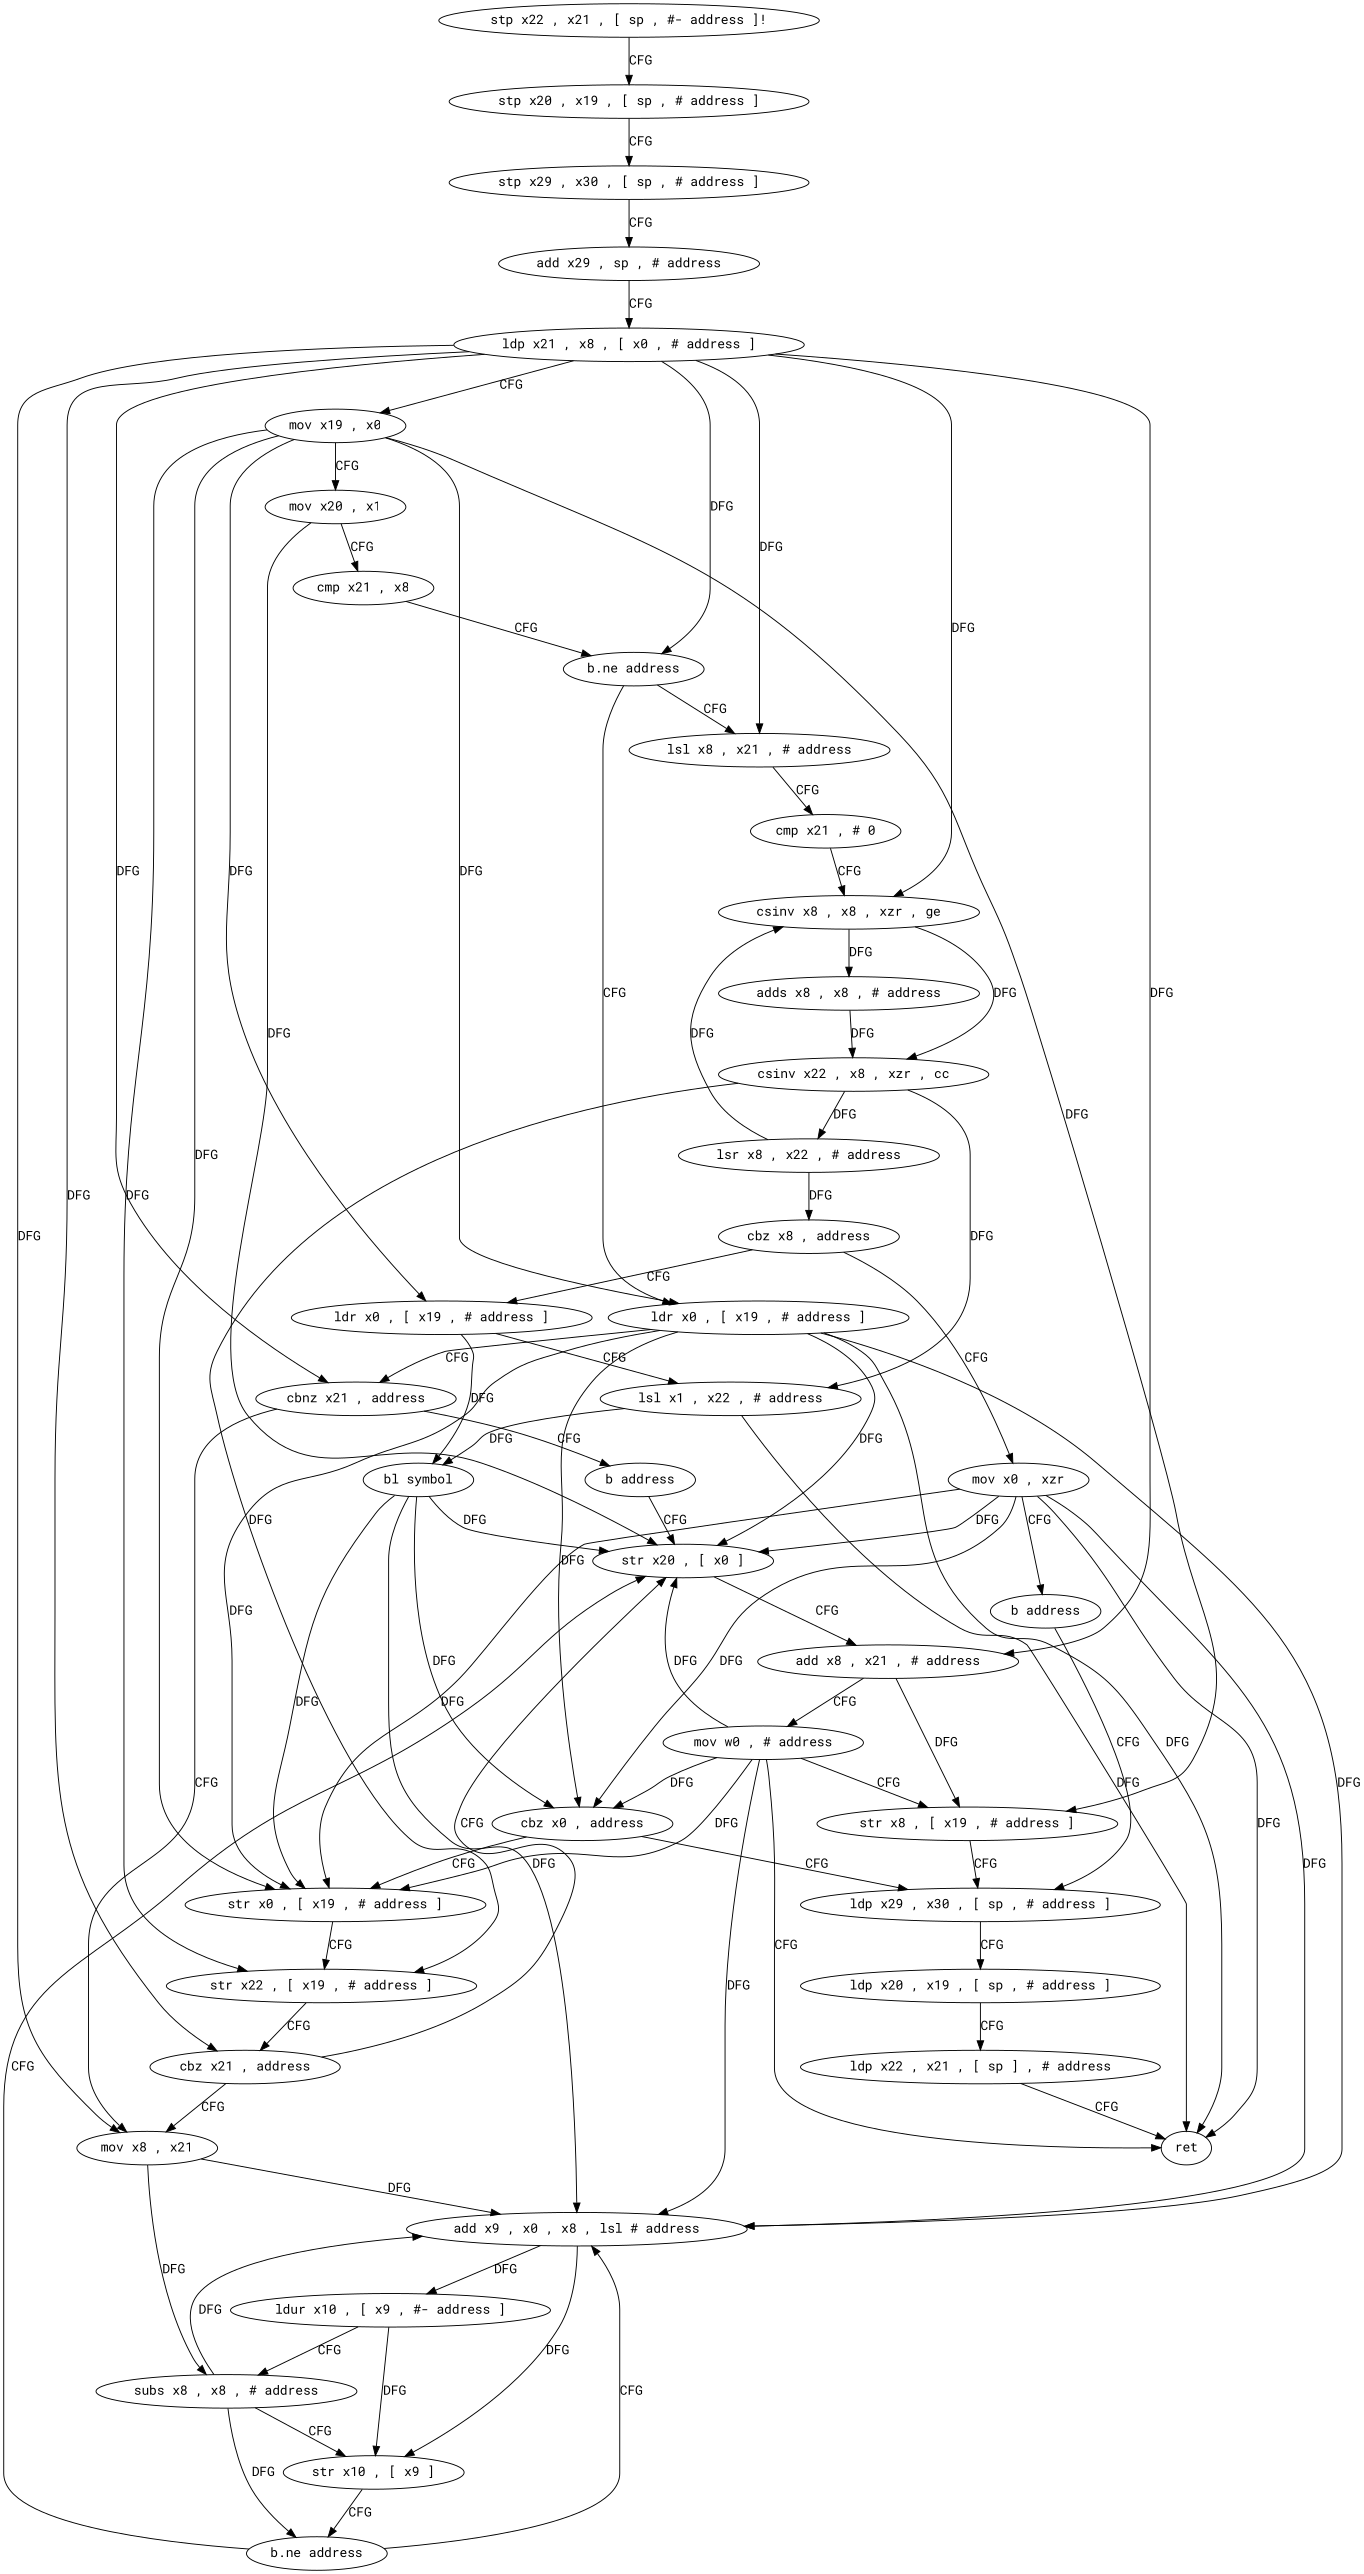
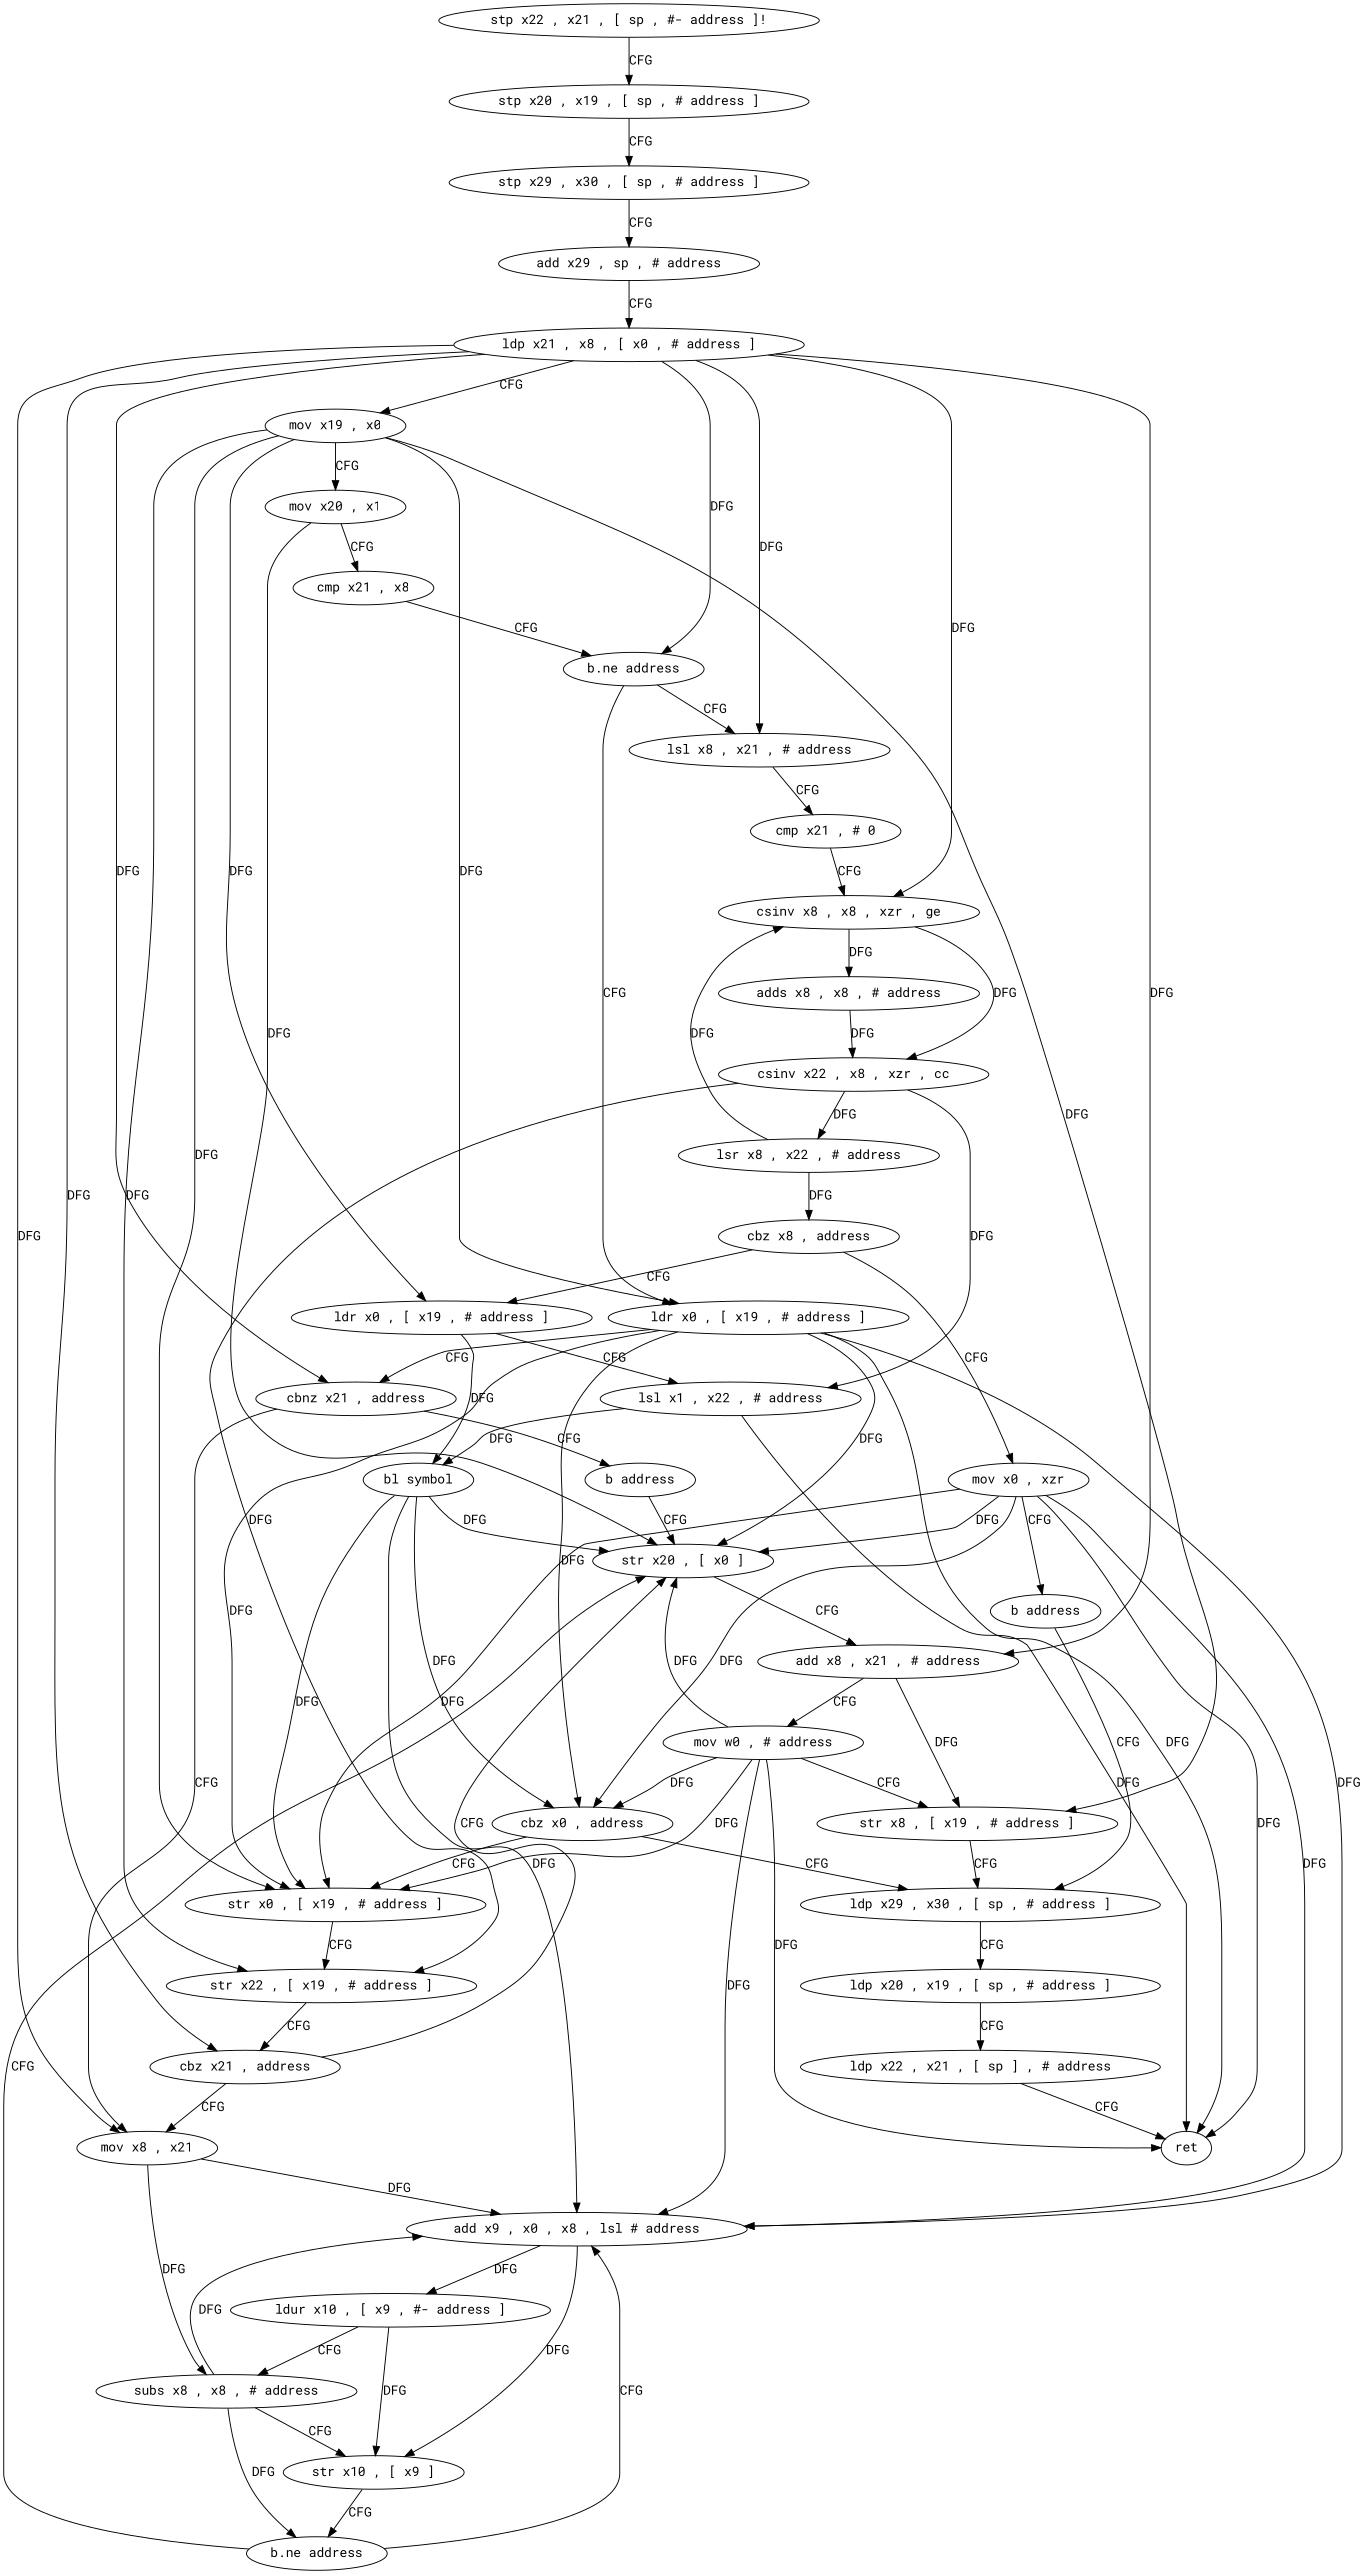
(786, 1945) -> (786, 1945)
